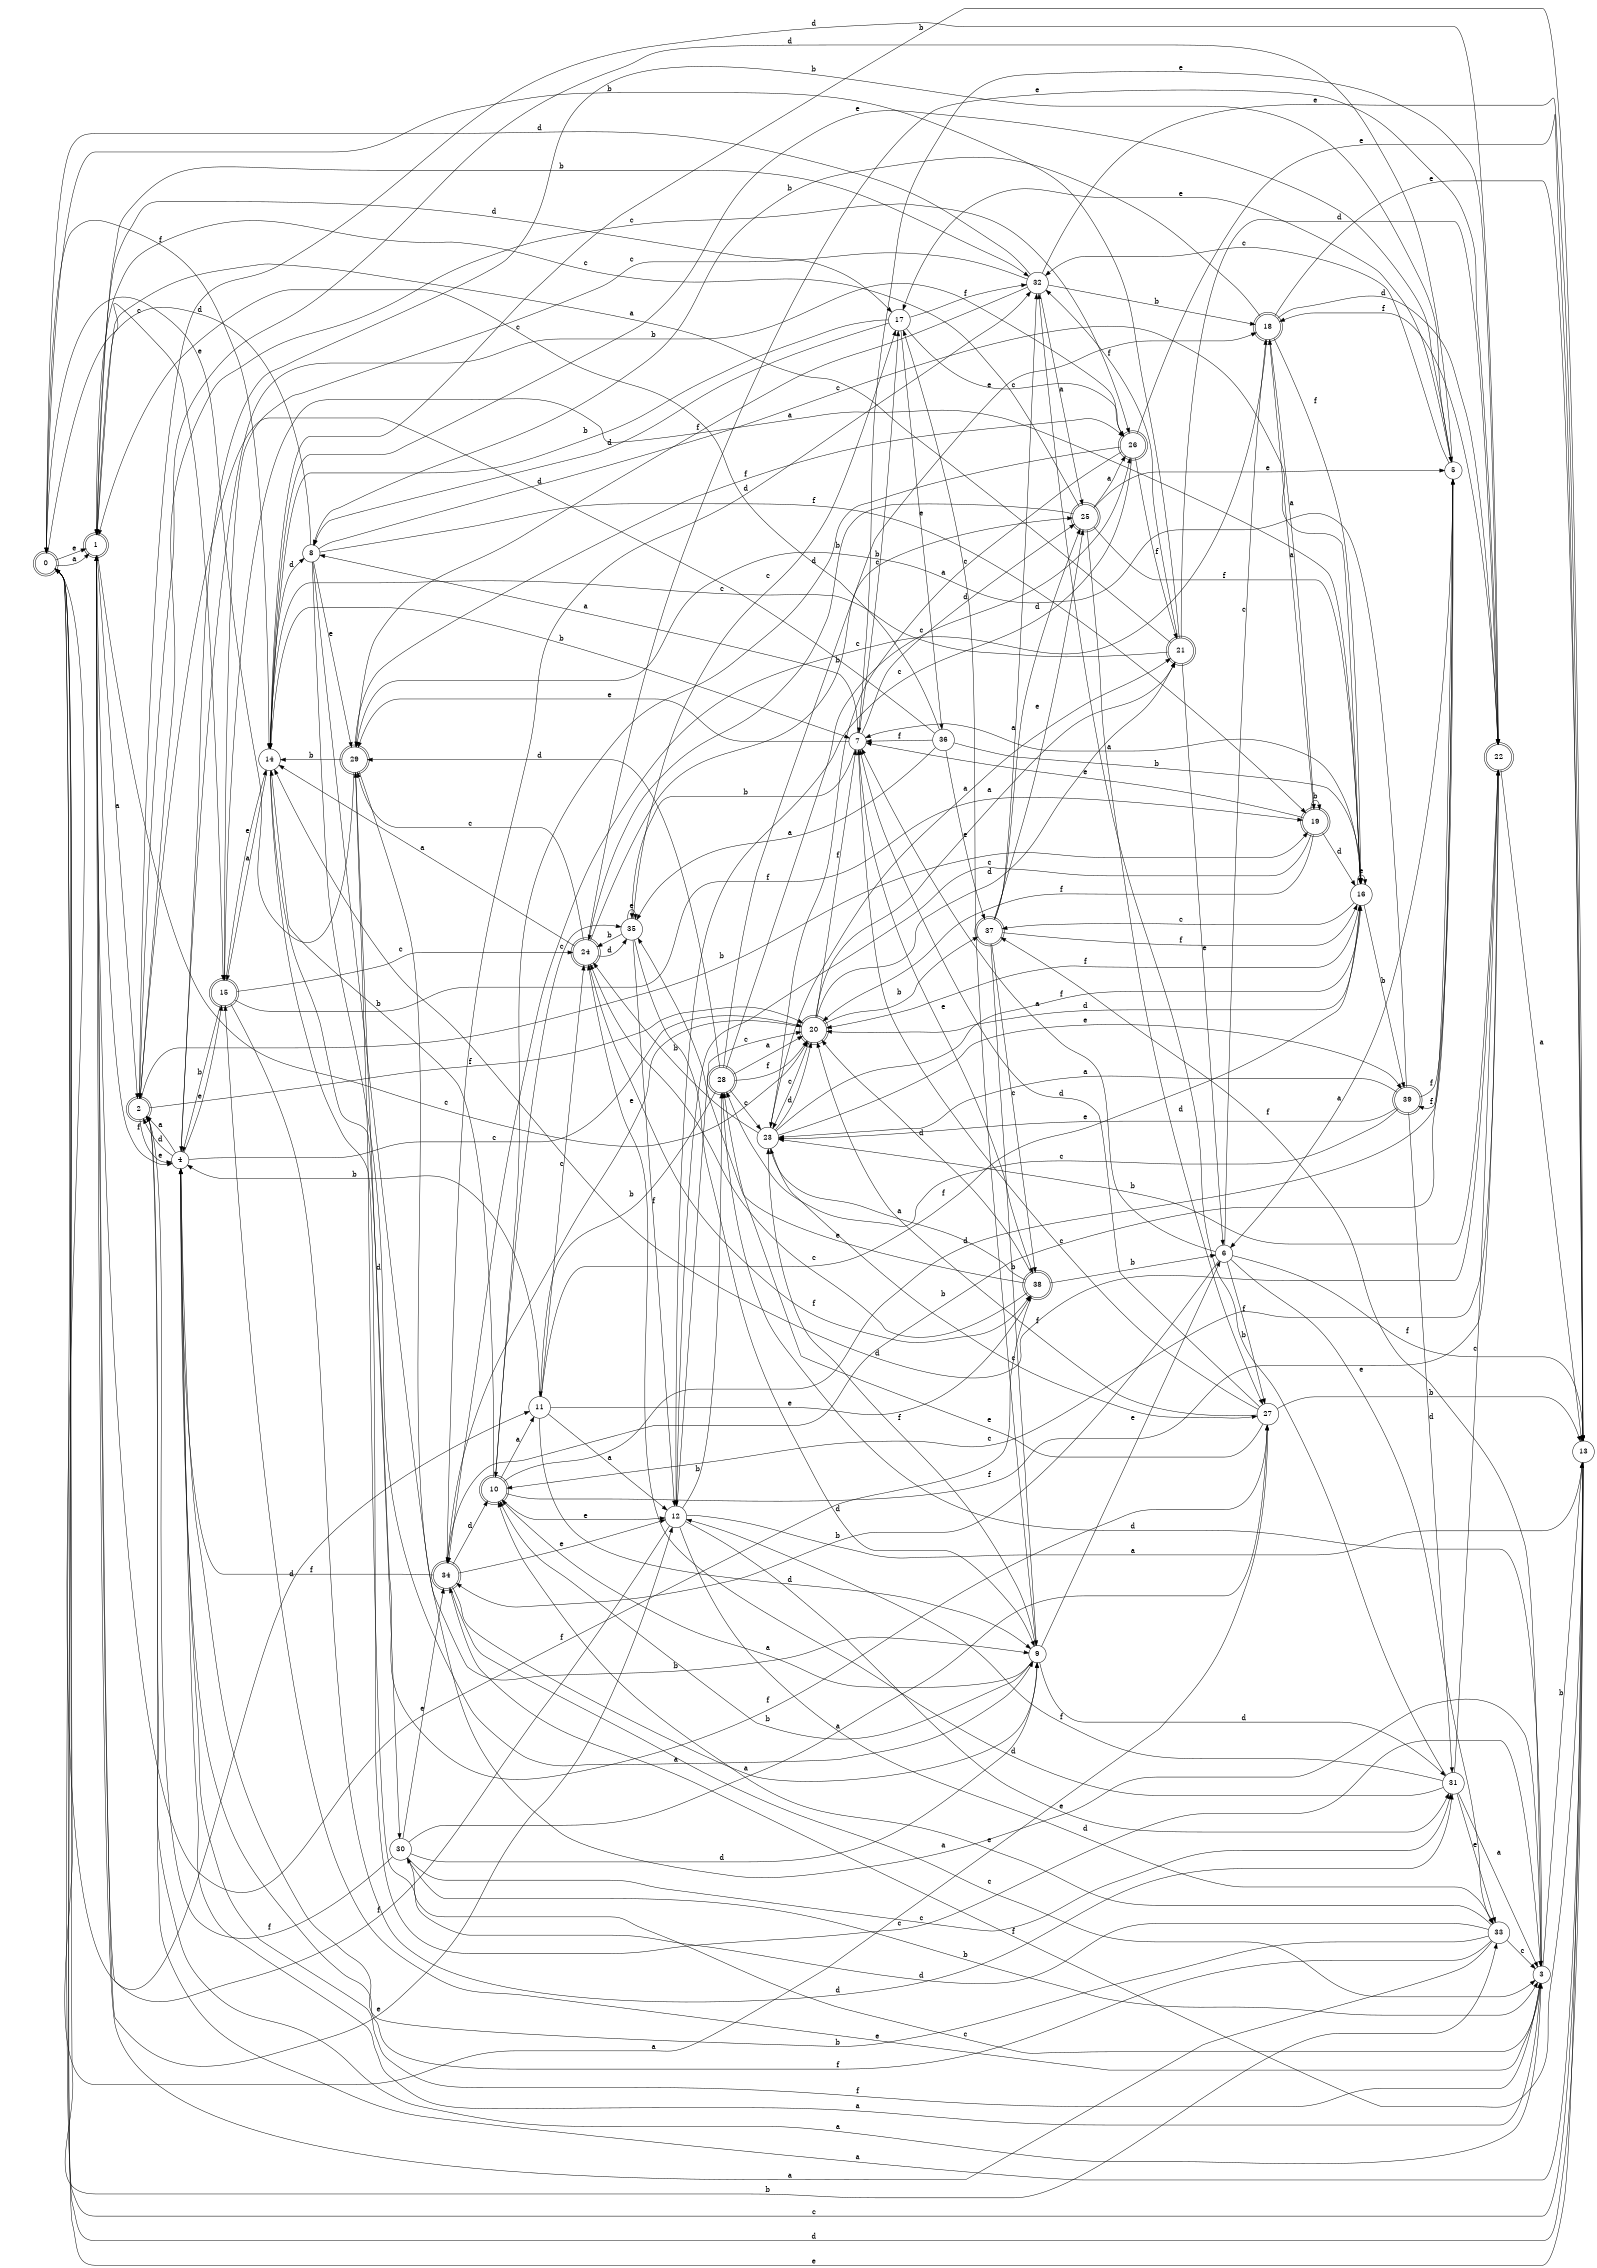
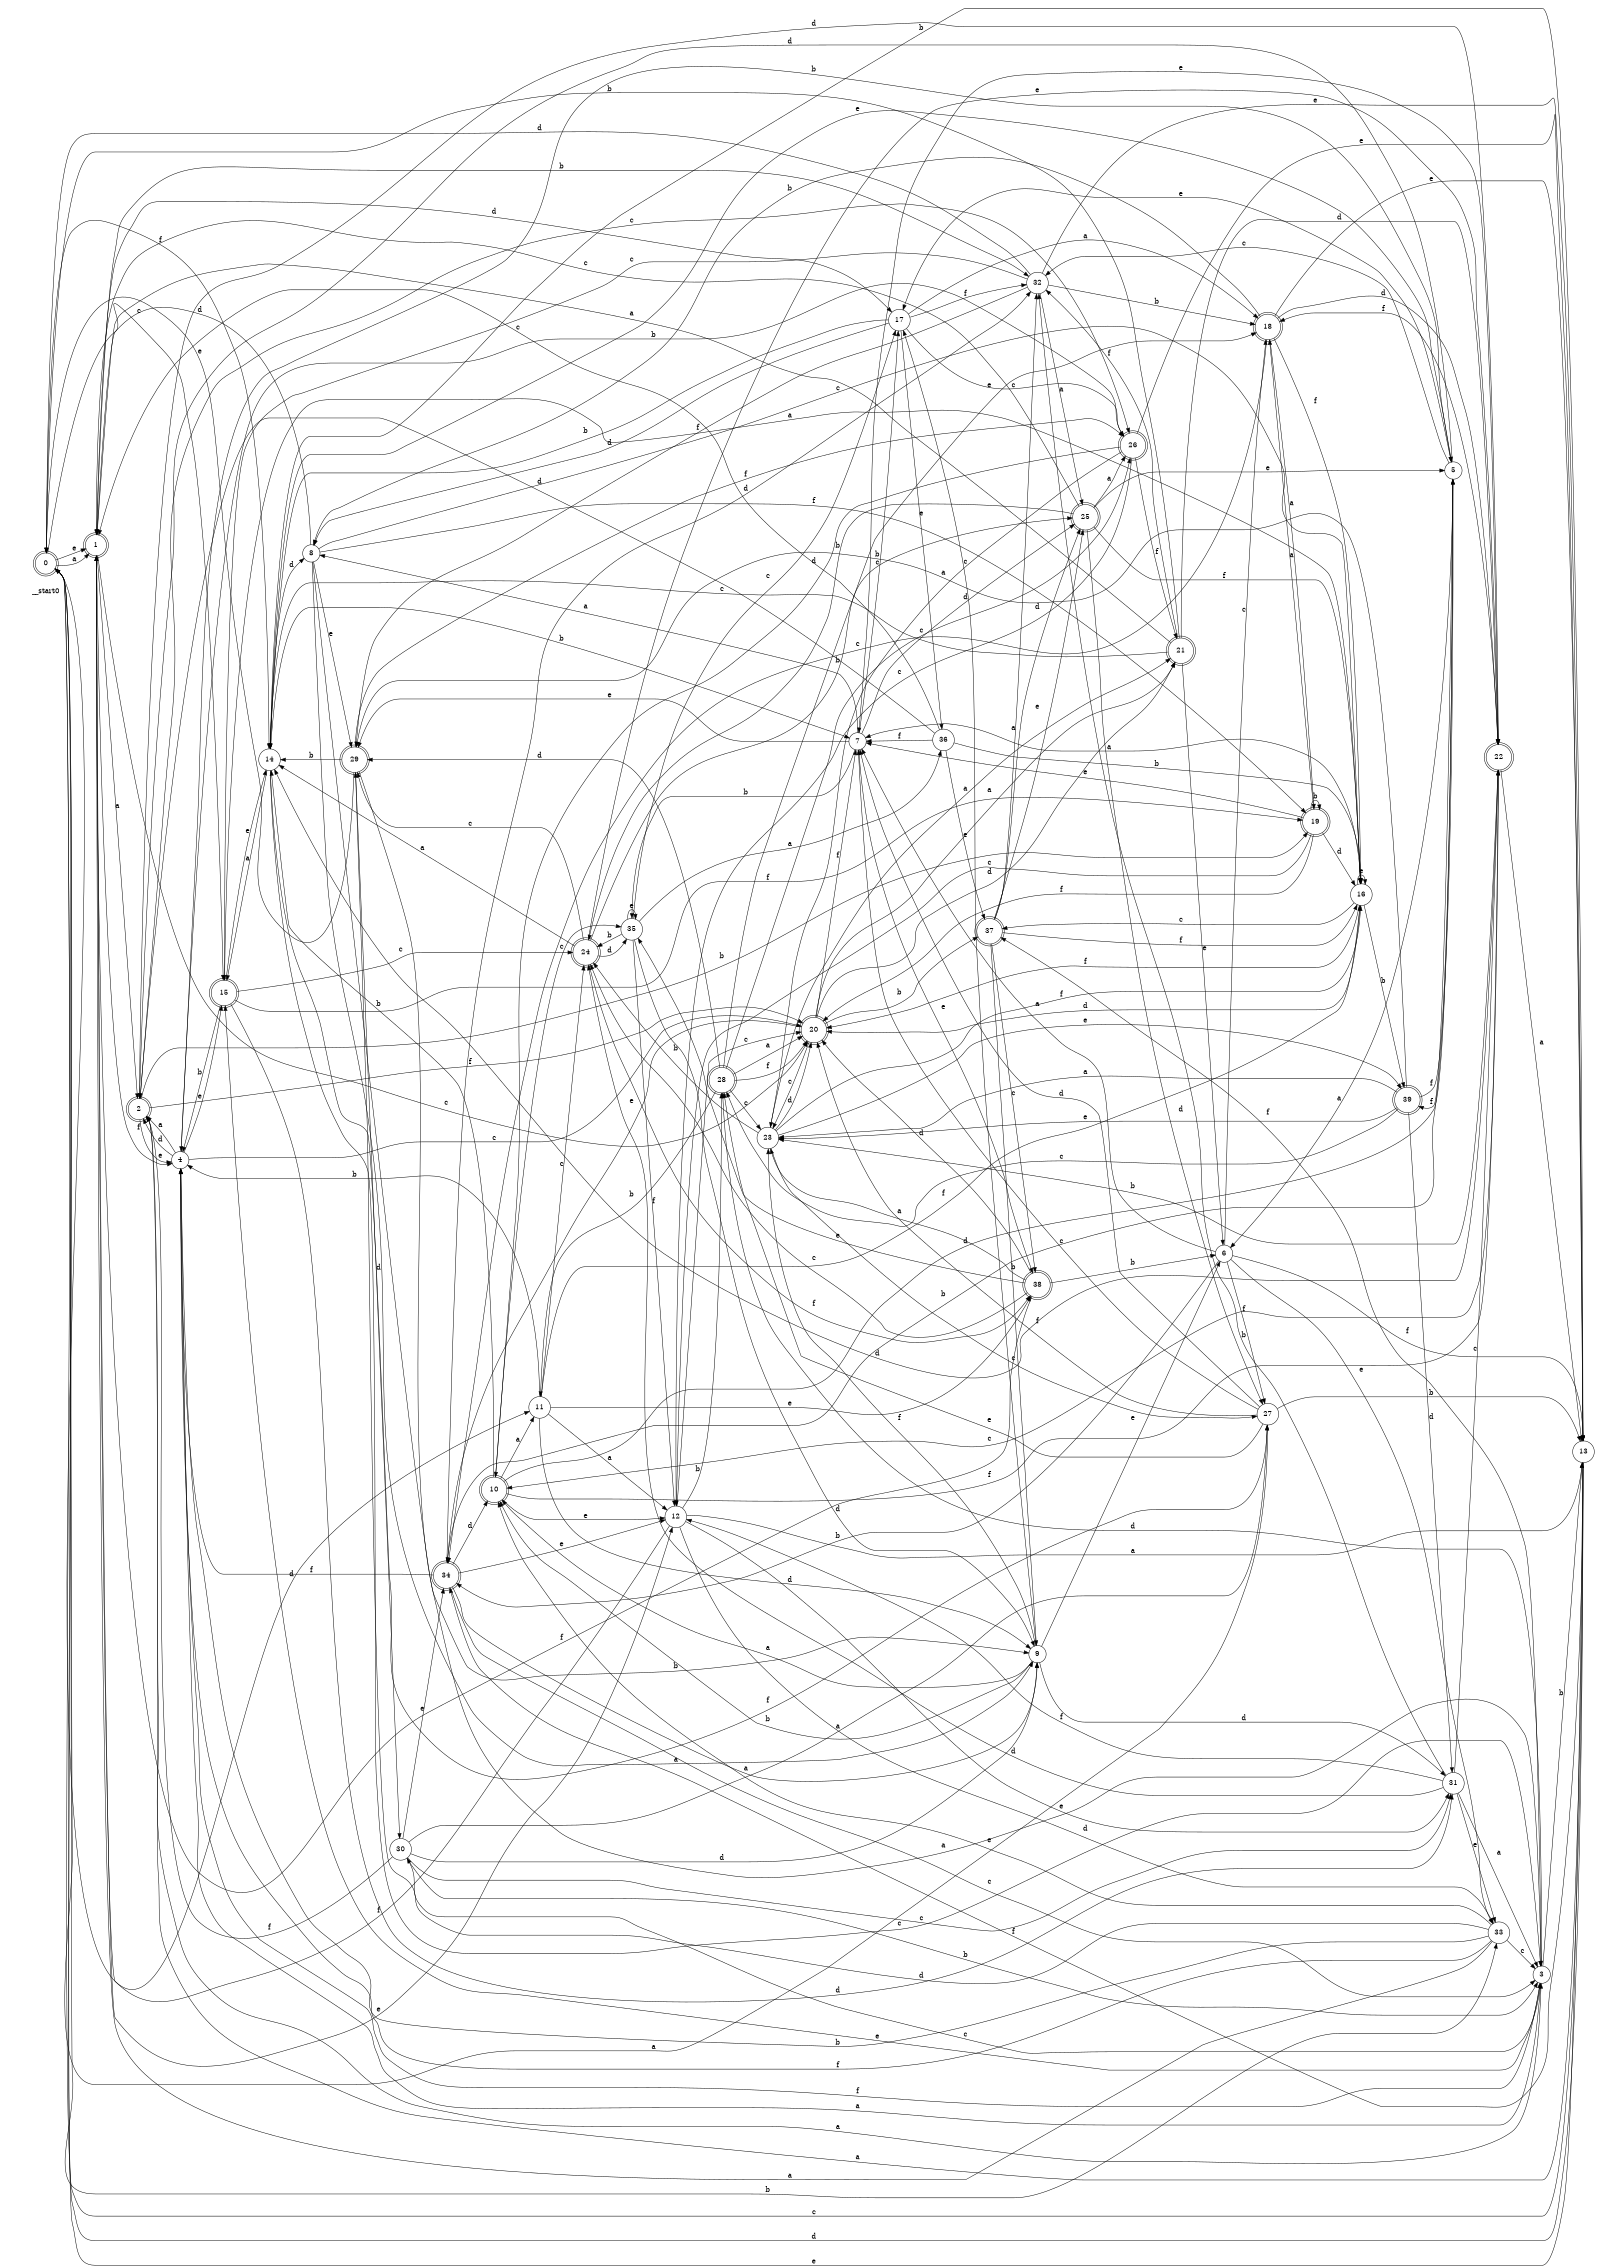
none -> (1083, 240)
none -> (46, 591)
(788, 838) -> (797, 847)
